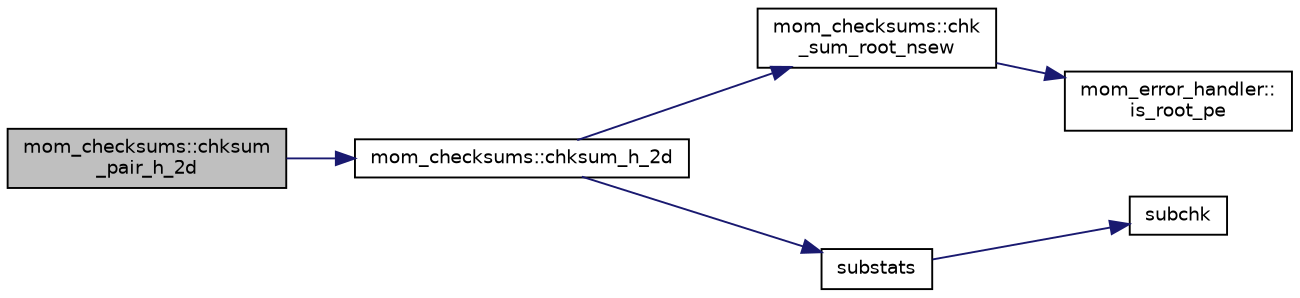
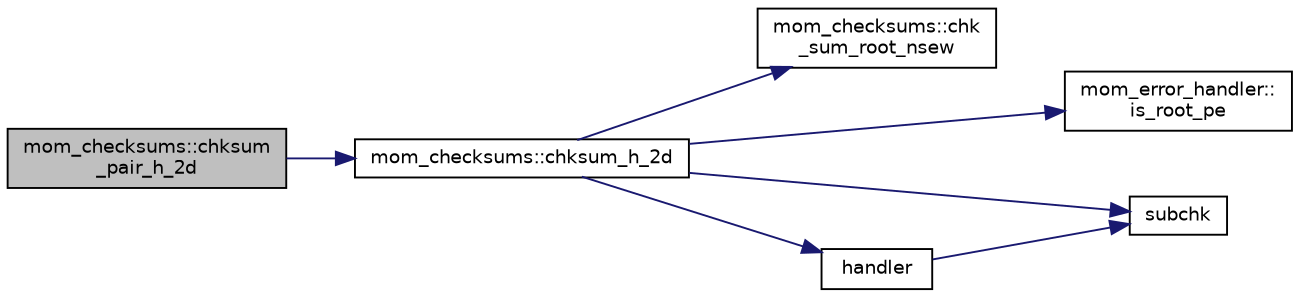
(1021, 68) -> (867, 128)
none -> (900, 191)
(877, 269) -> (877, 269)
